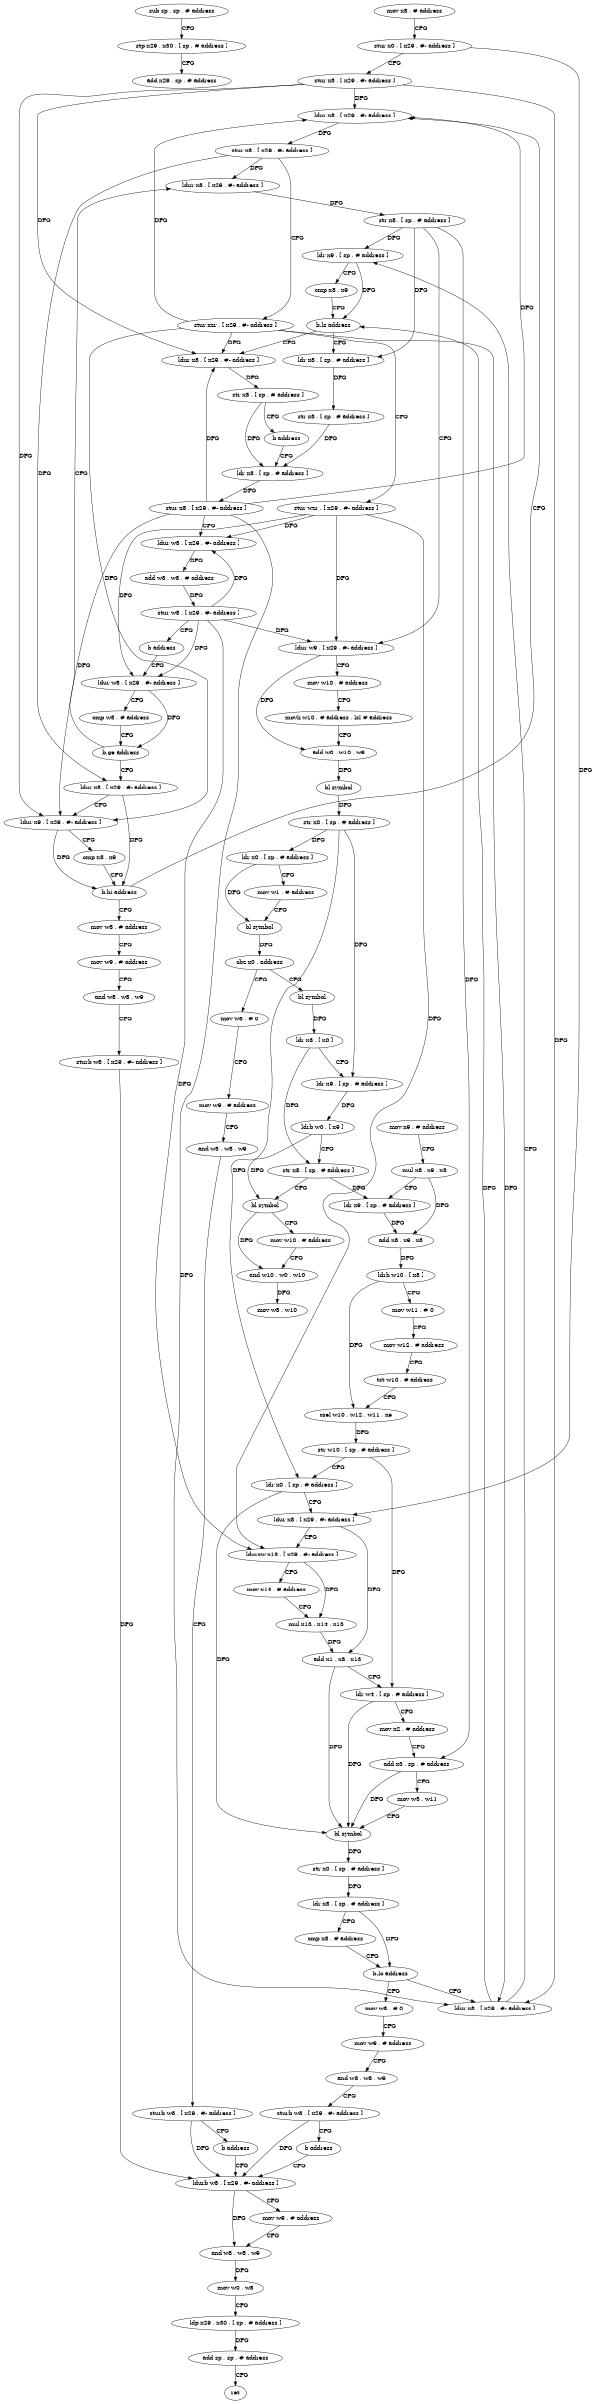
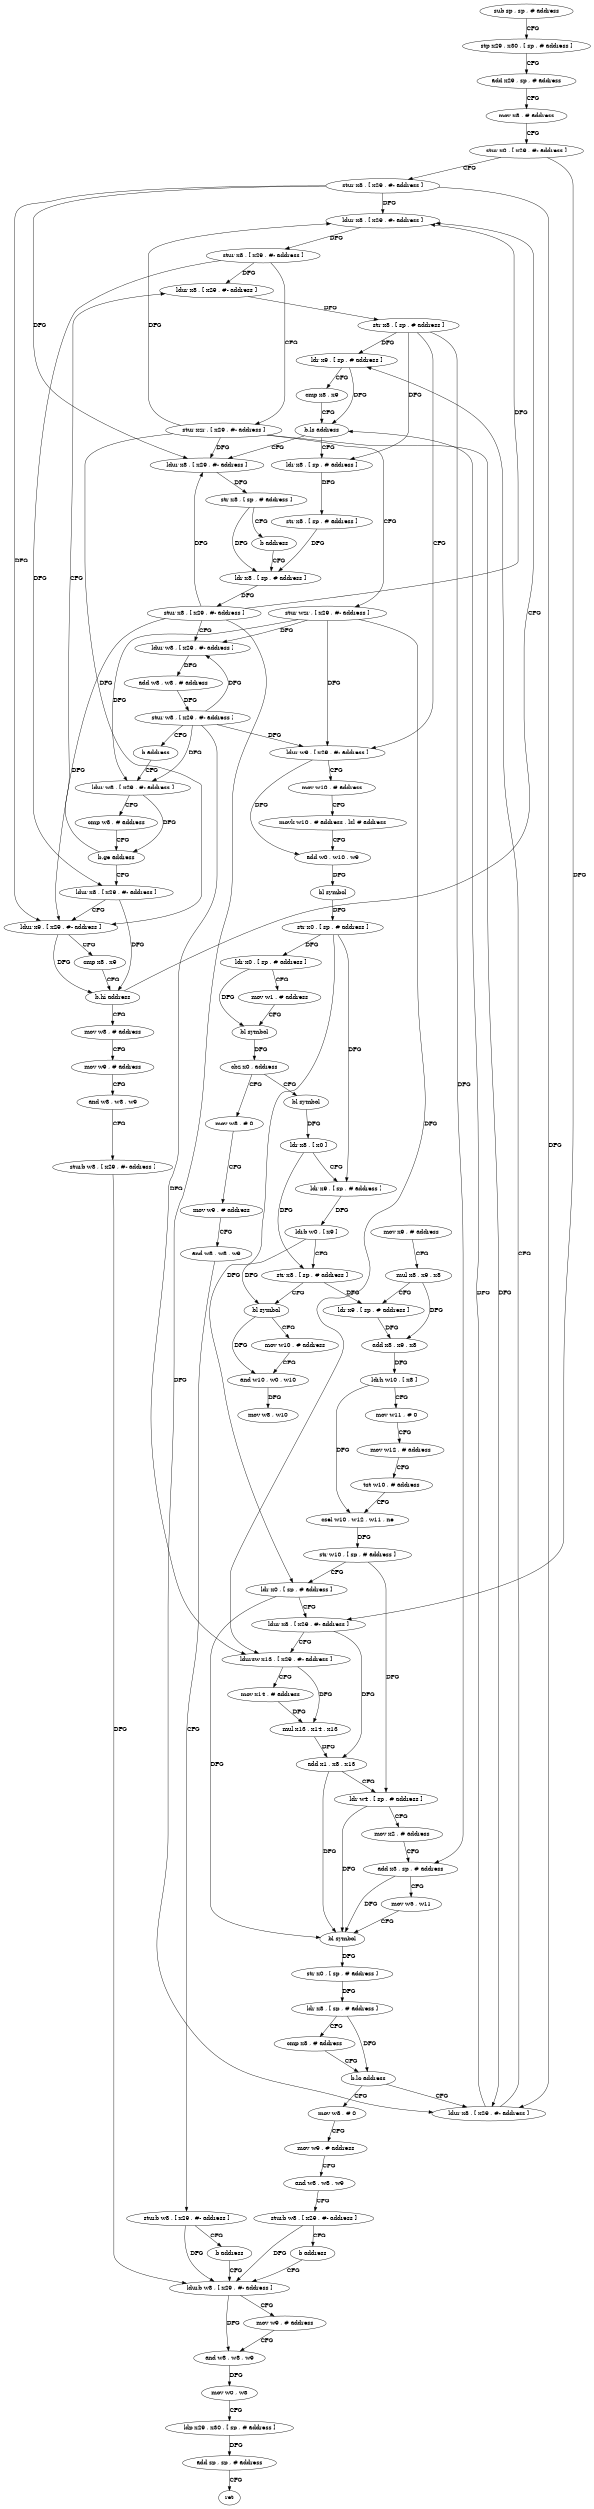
none -> (527, 97)
(305, 1607) -> (299, 1712)
